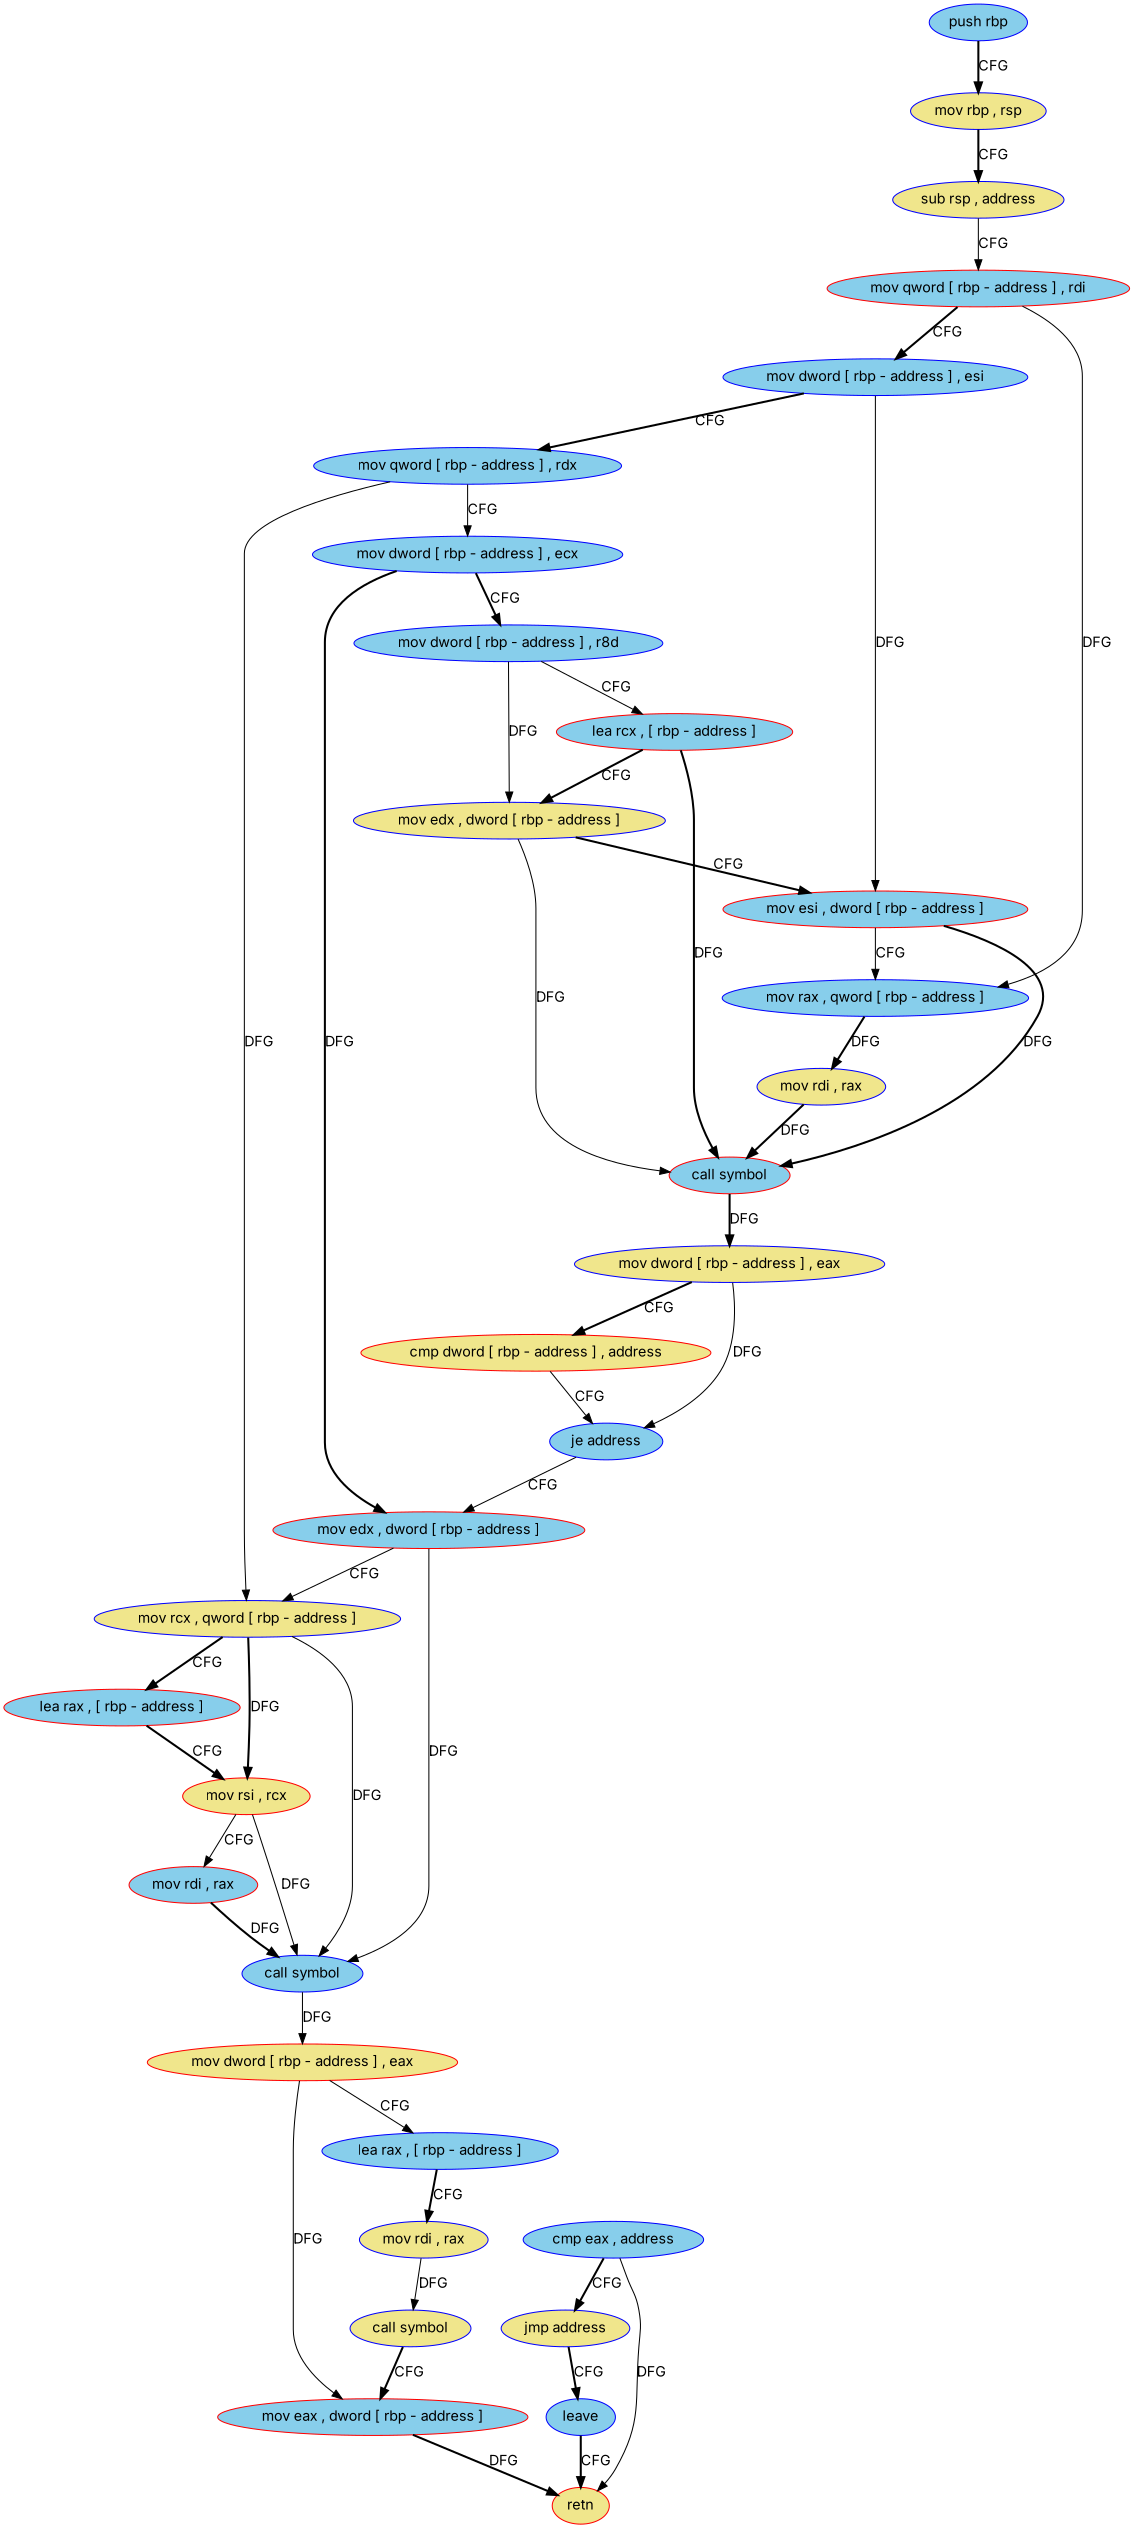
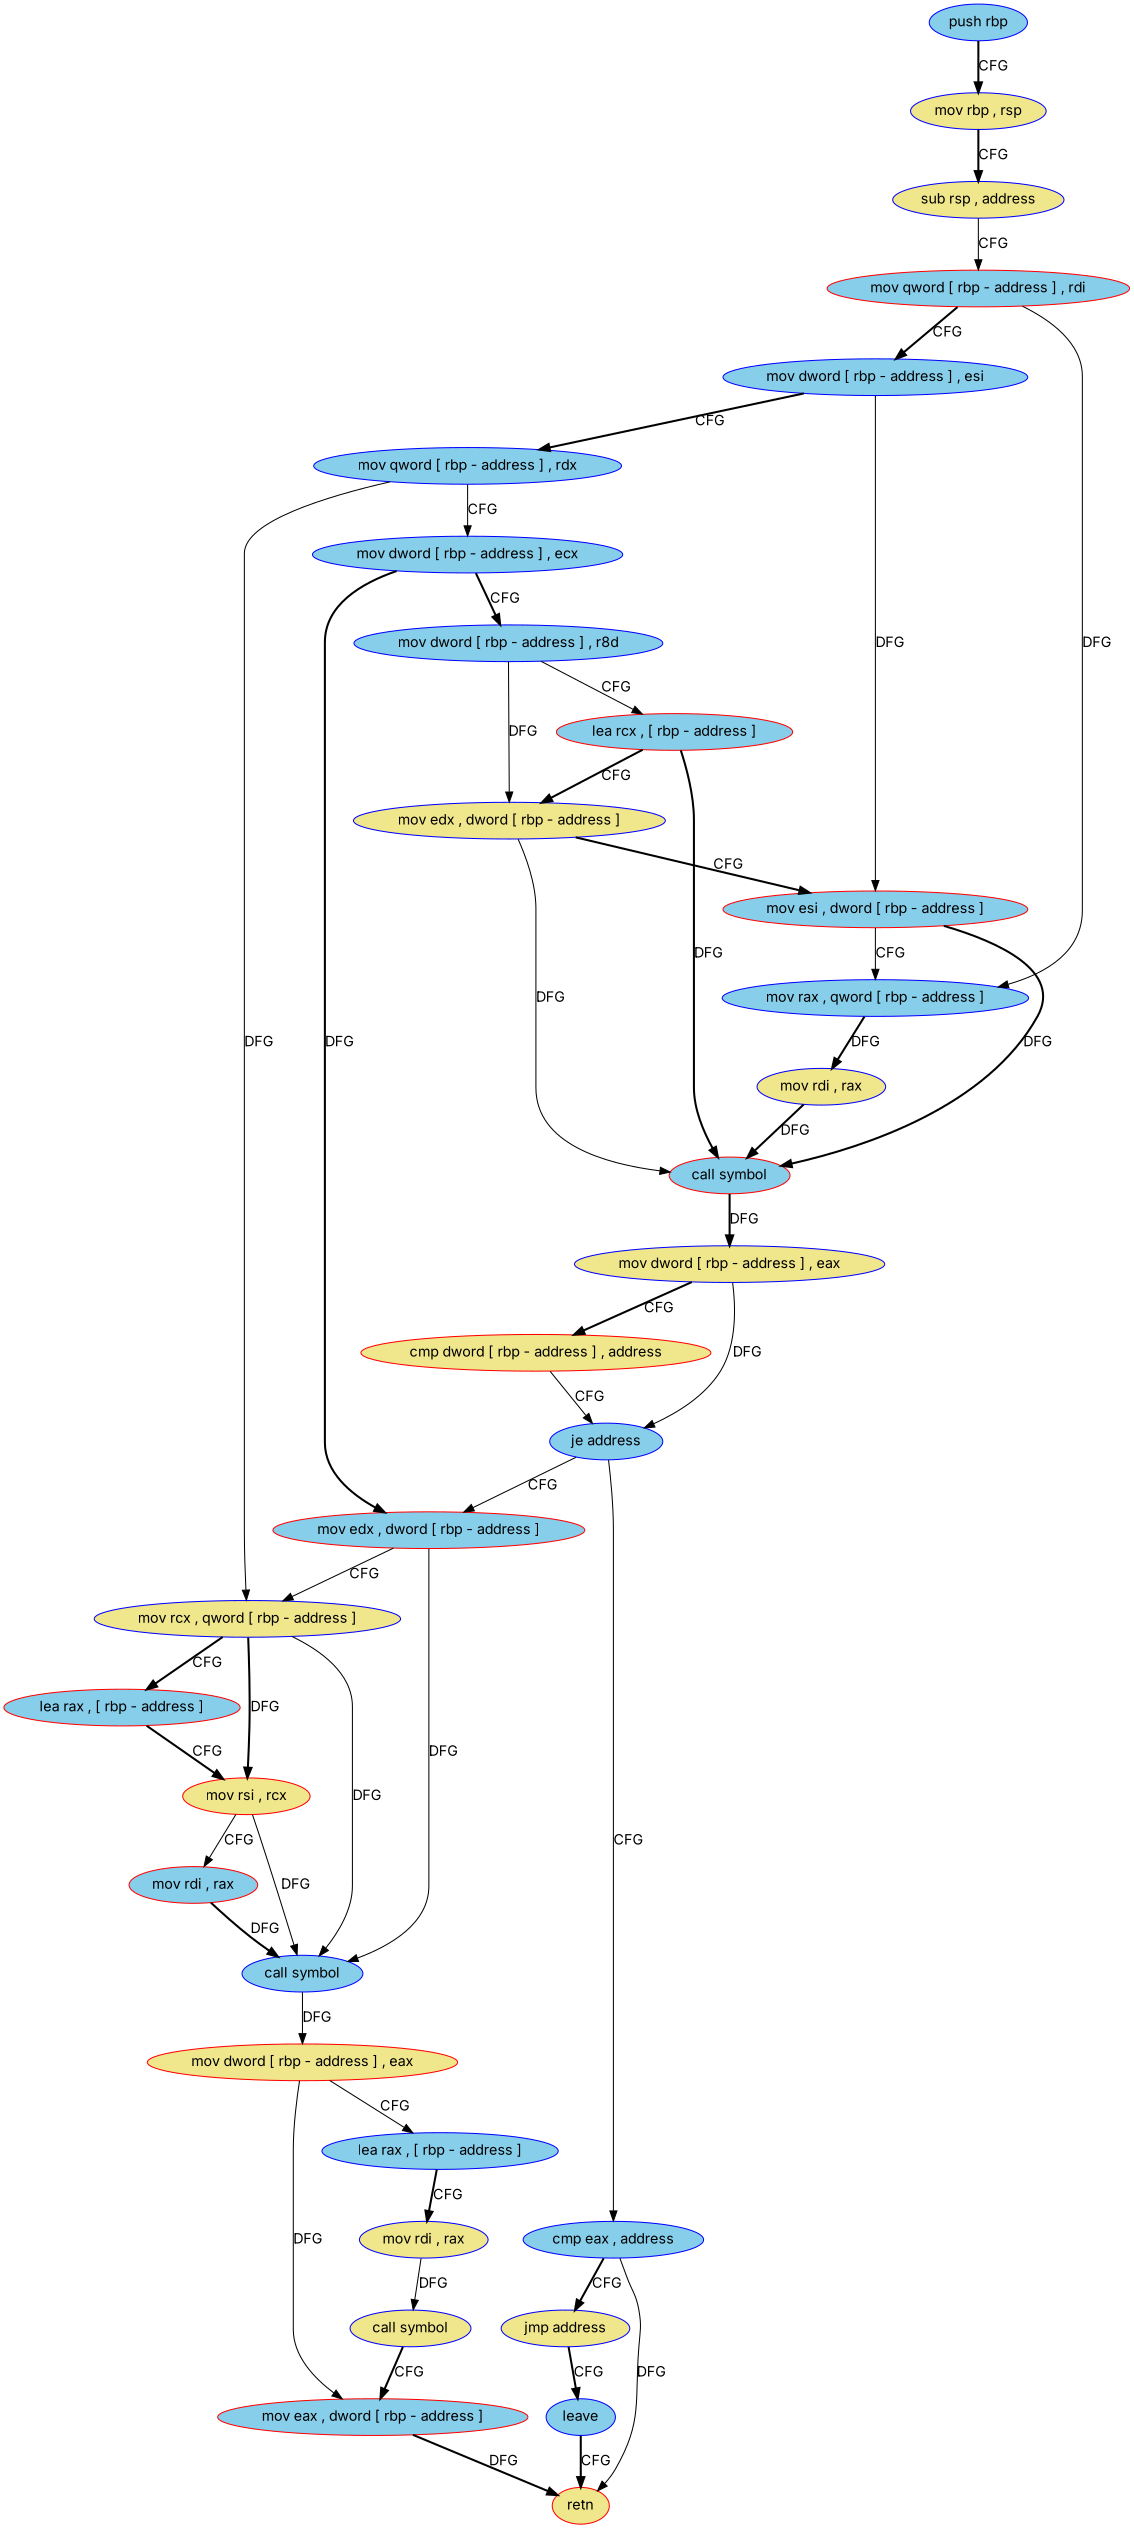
none -> (613, 1835)
